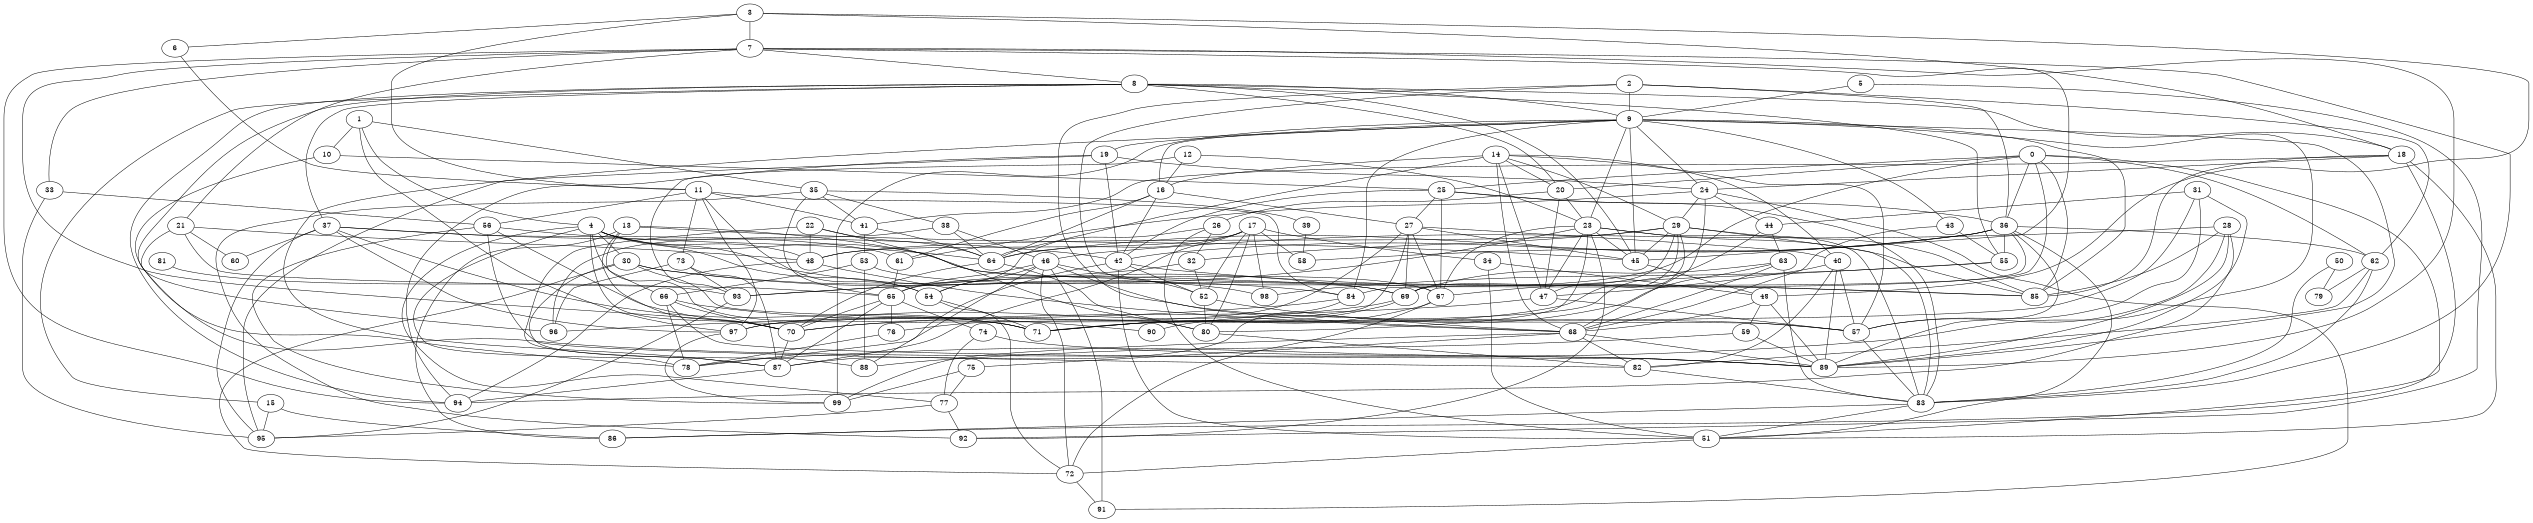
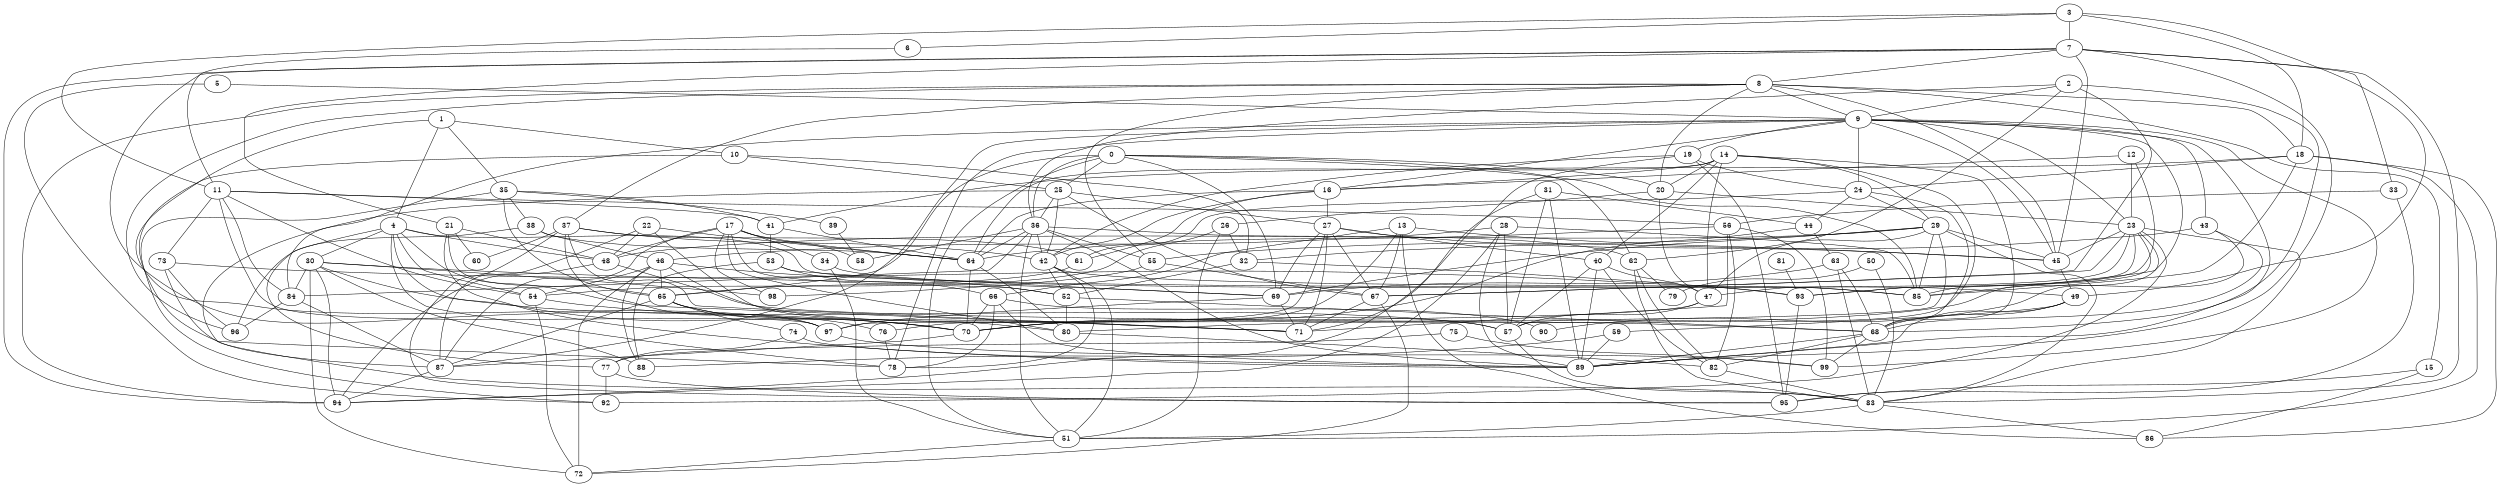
none -> (1017, 174)
(778, 267) -> (542, 277)
(1563, 315) -> (2020, 302)
none -> (330, 331)
(1387, 343) -> none
(1102, 510) -> none
